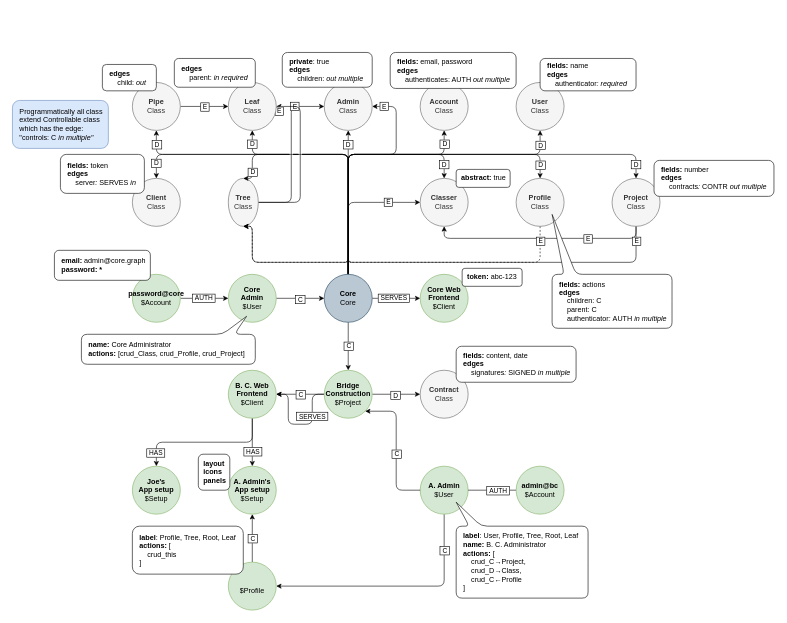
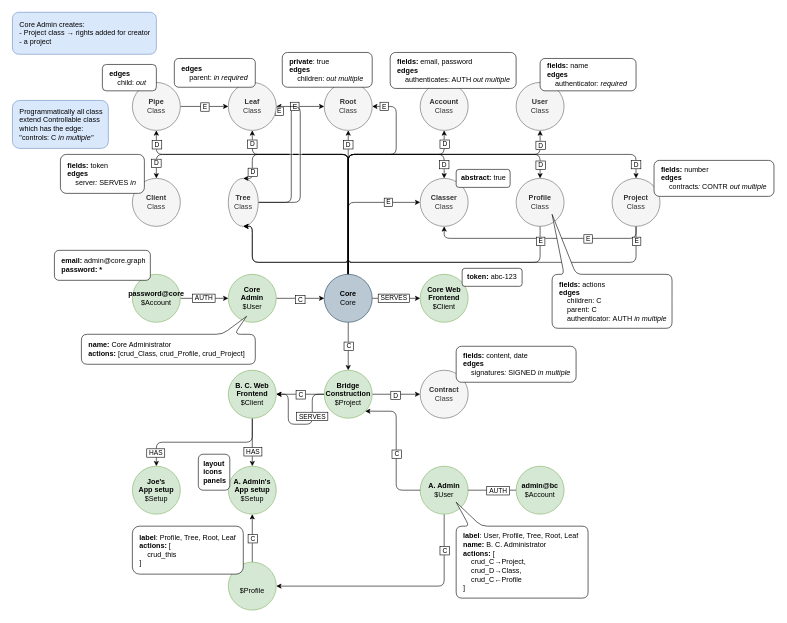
none -> (84, 33)
(348, 107) -> (348, 107)
(540, 252) -> (540, 252)
